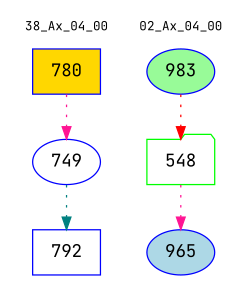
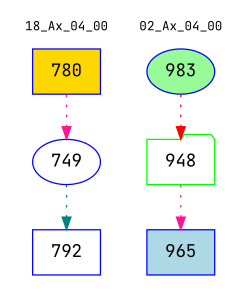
(67, 27) -> (67, 27)
(181, 162) -> (181, 162)
(181, 252) -> (181, 252)
